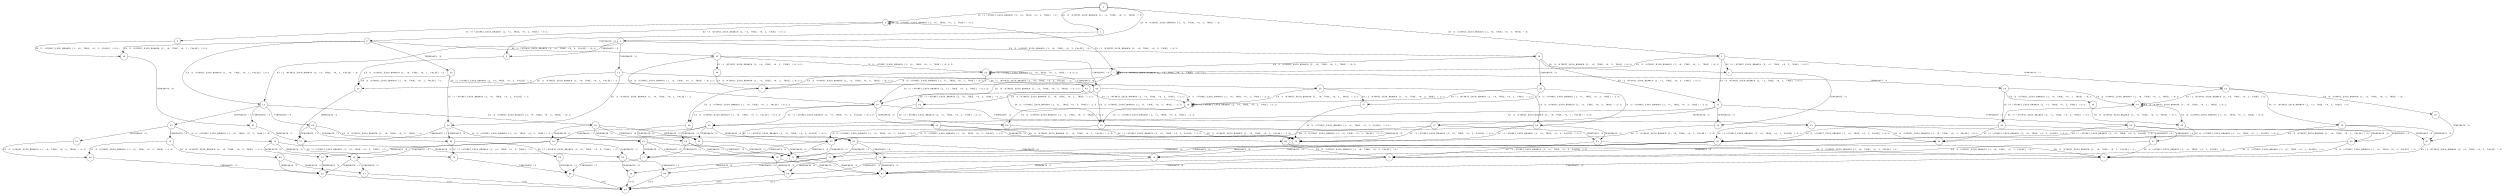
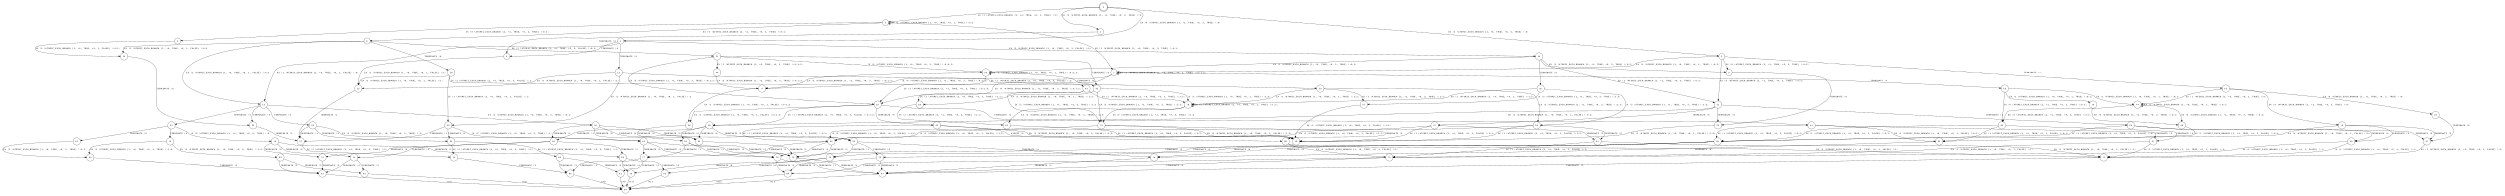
(1017, 133) -> (1017, 133)
none -> (621, 174)
